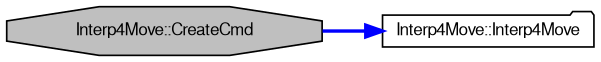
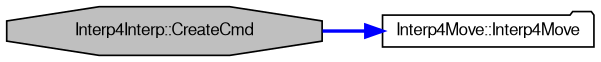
(164, 31) -> (164, 31)
